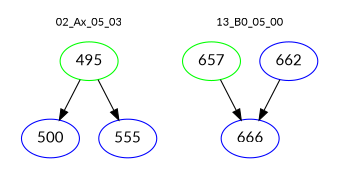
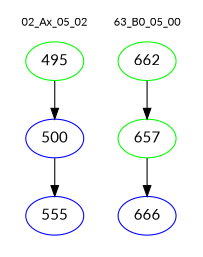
(89, 23) -> (55, 23)
(250, 23) -> (148, 23)
(289, 61) -> (147, 61)
(106, 95) -> (55, 172)
(272, 95) -> (147, 95)
